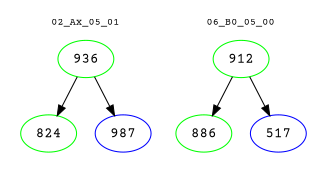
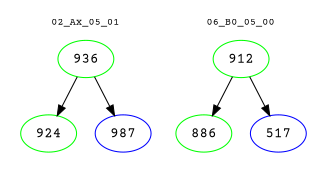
(49, 133) -> (49, 133)
